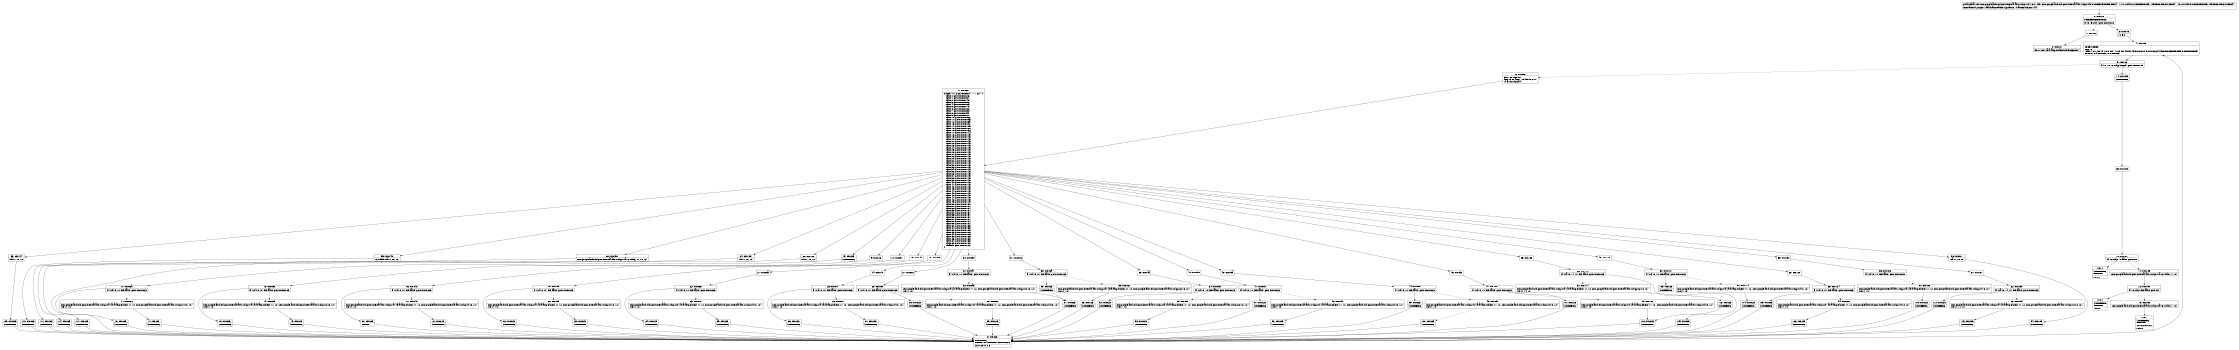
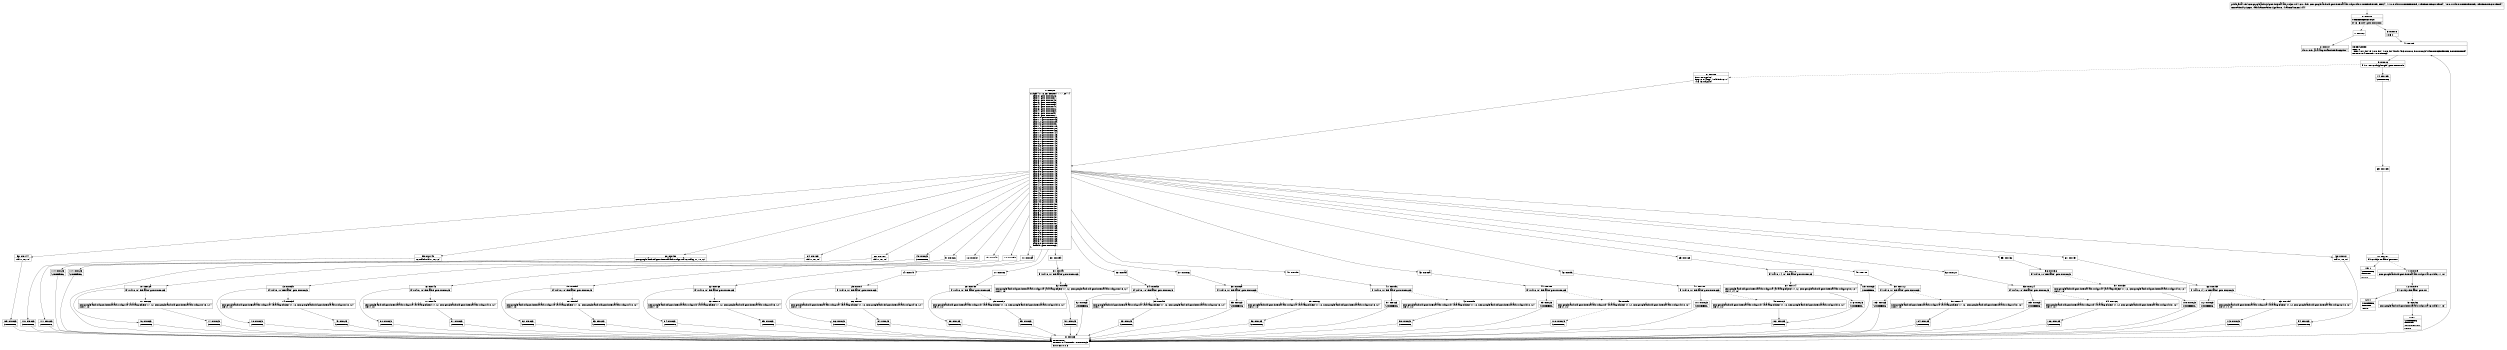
(1058, 296) -> (1163, 326)
(366, 324) -> (386, 324)
none -> (1493, 340)
